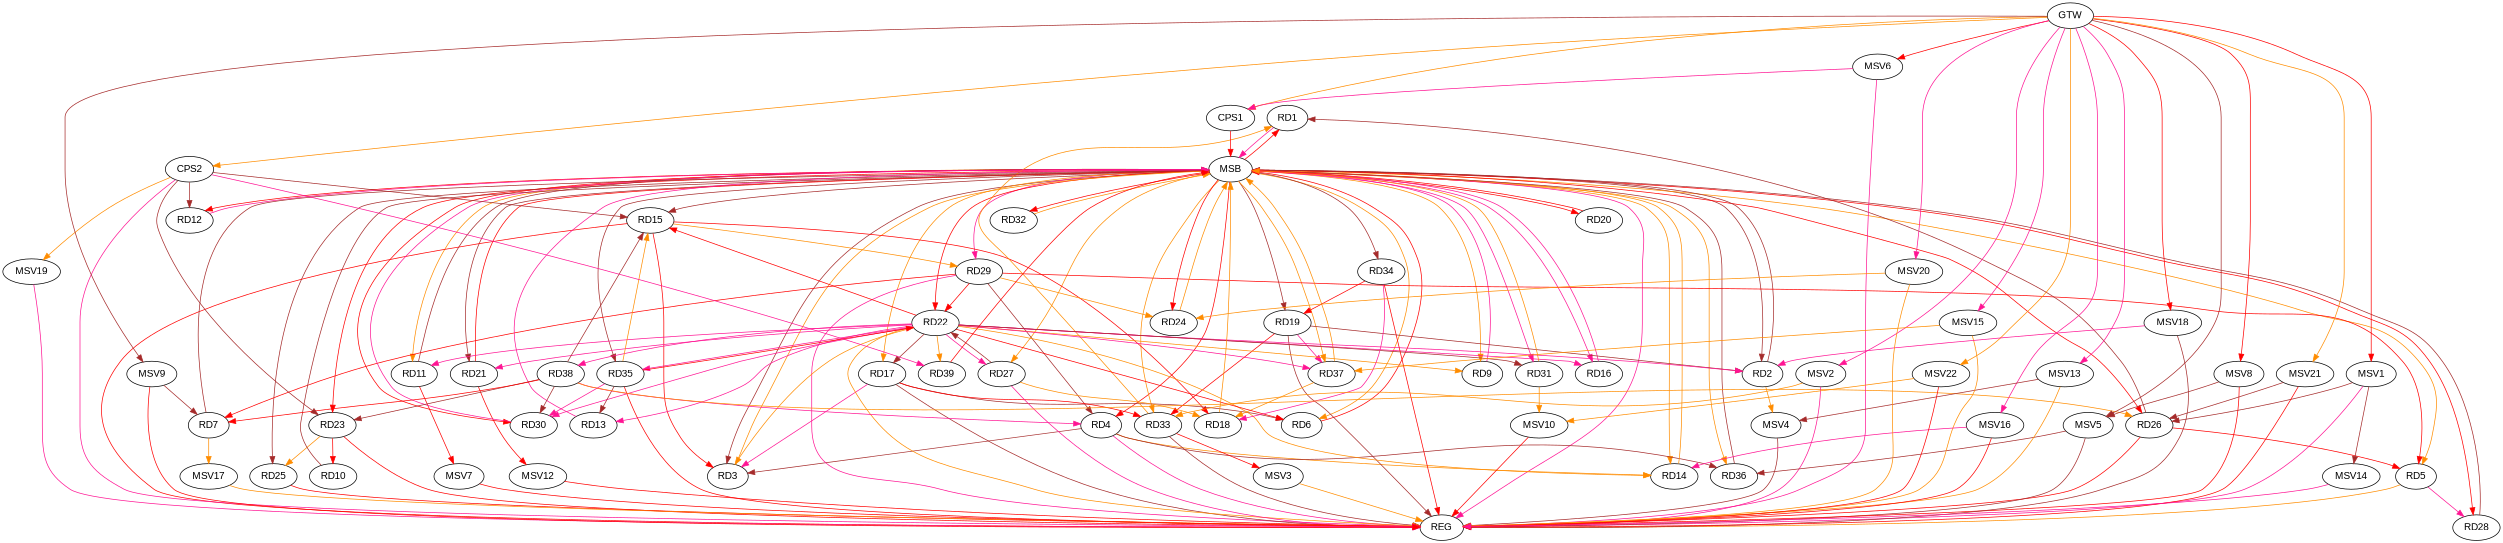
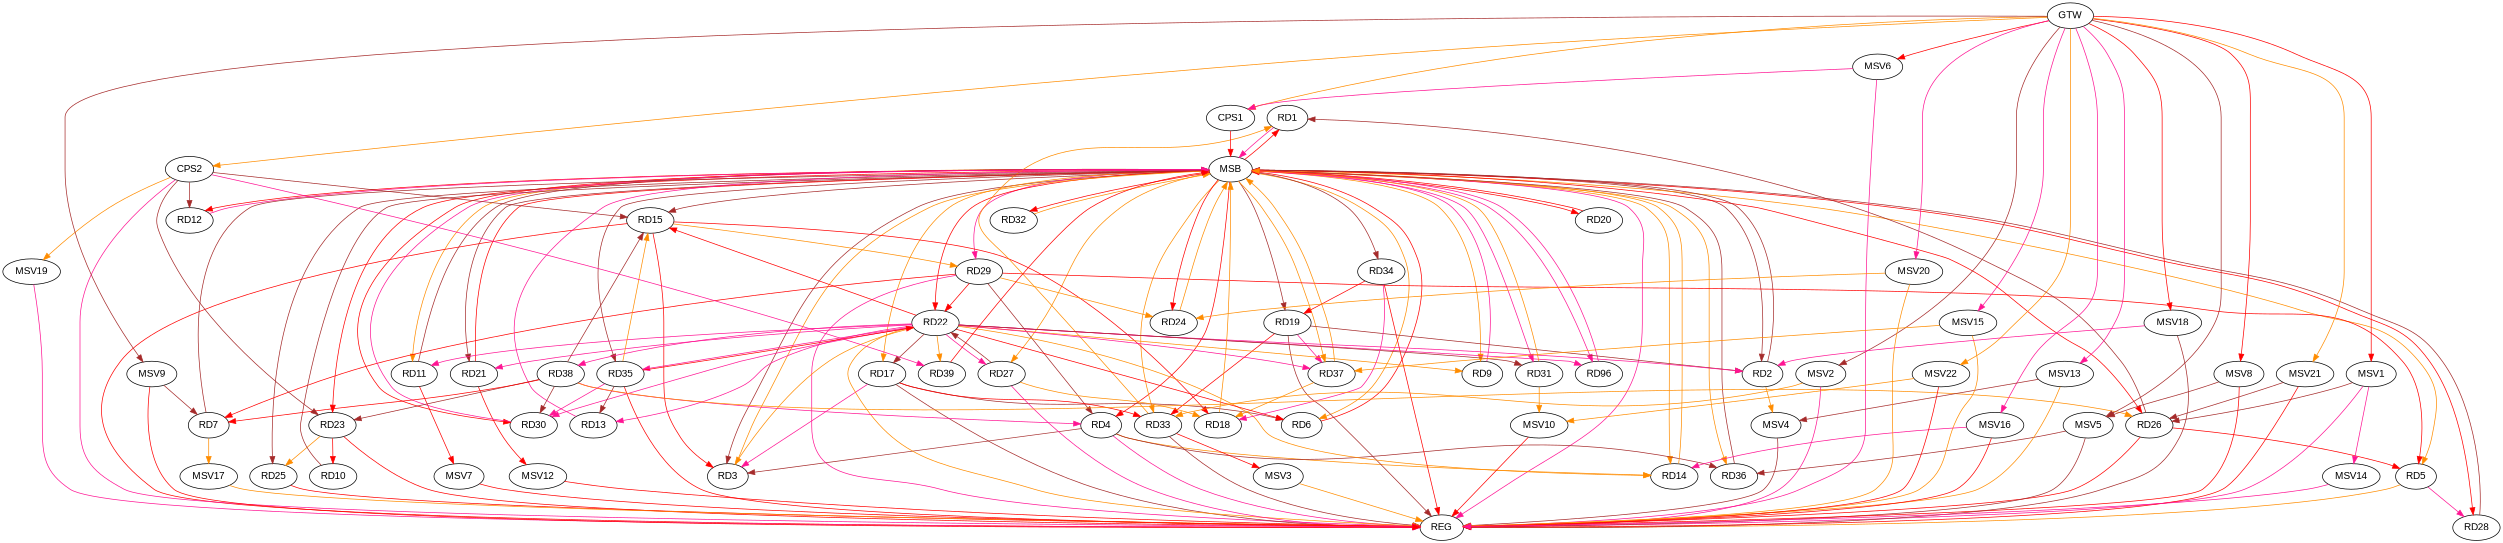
(2007, 215) -> (2007, 215)
(1599, 374) -> (1599, 374)
(2362, 422) -> (2362, 422)
